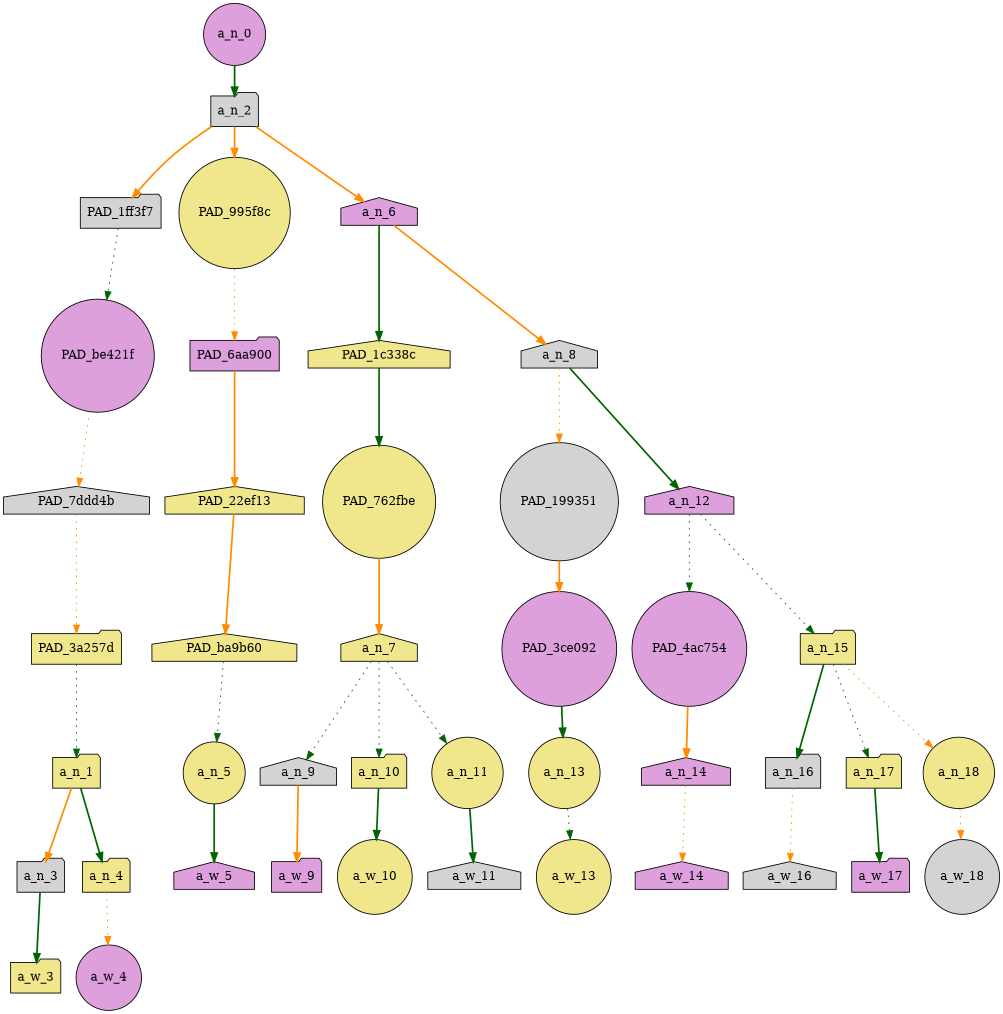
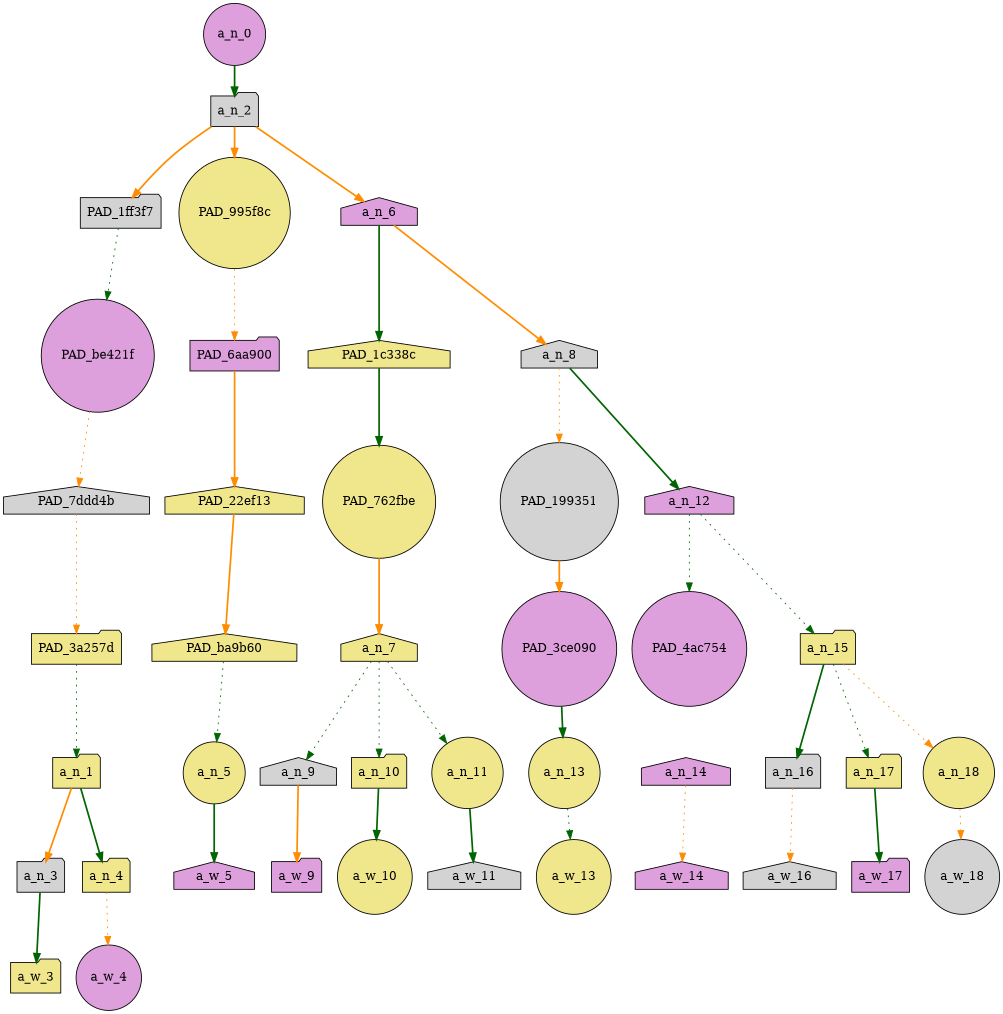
(559, 649) -> (559, 649)
(687, 728) -> none
